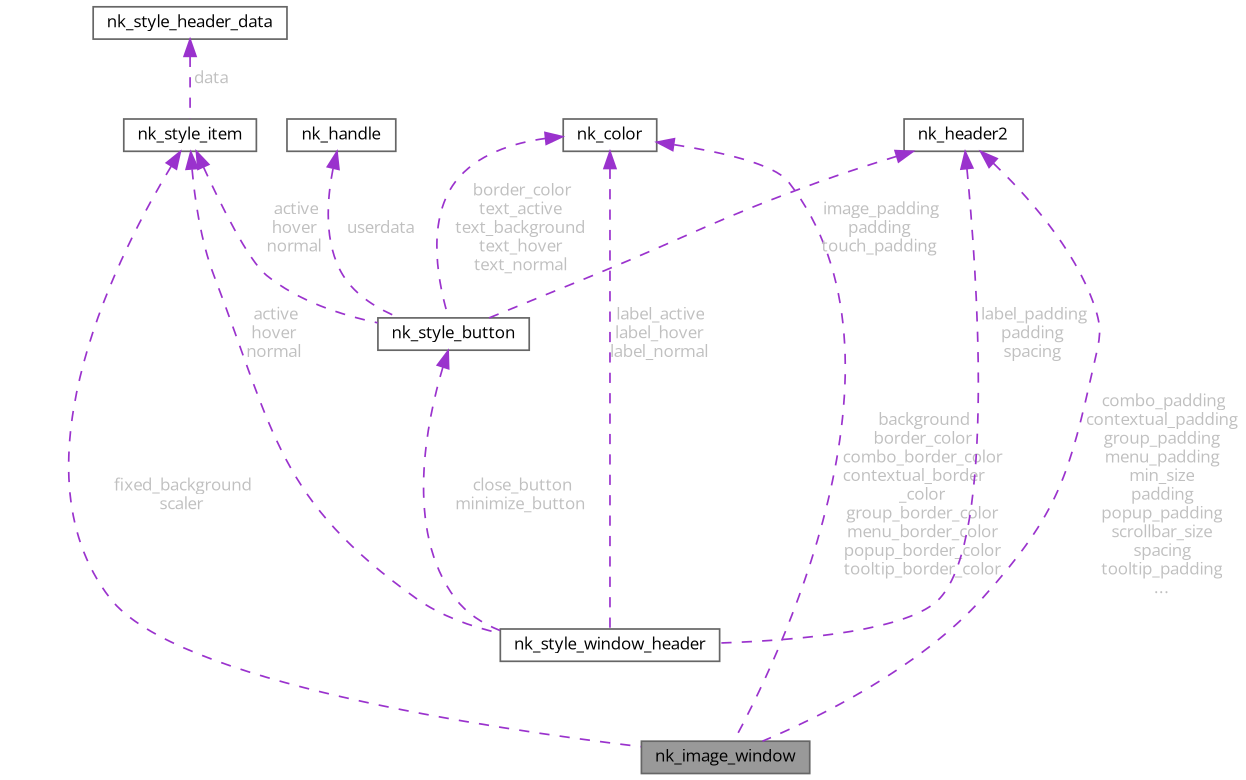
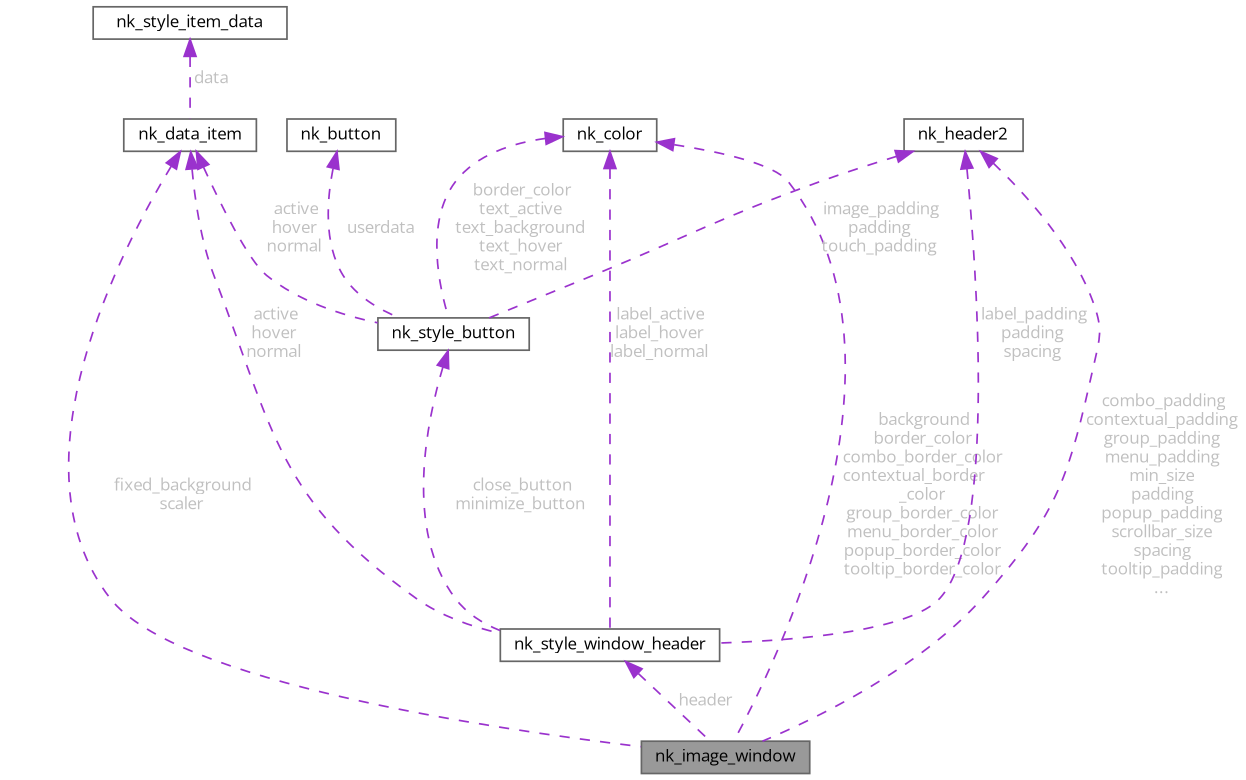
(190, 23) -> (190, 23)
(190, 135) -> (190, 135)
(341, 135) -> (341, 135)
none -> (674, 707)
